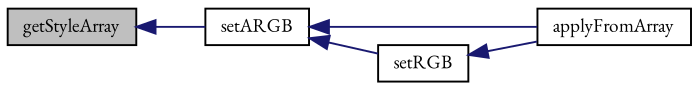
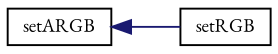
(72, 27) -> none
(614, 27) -> none
